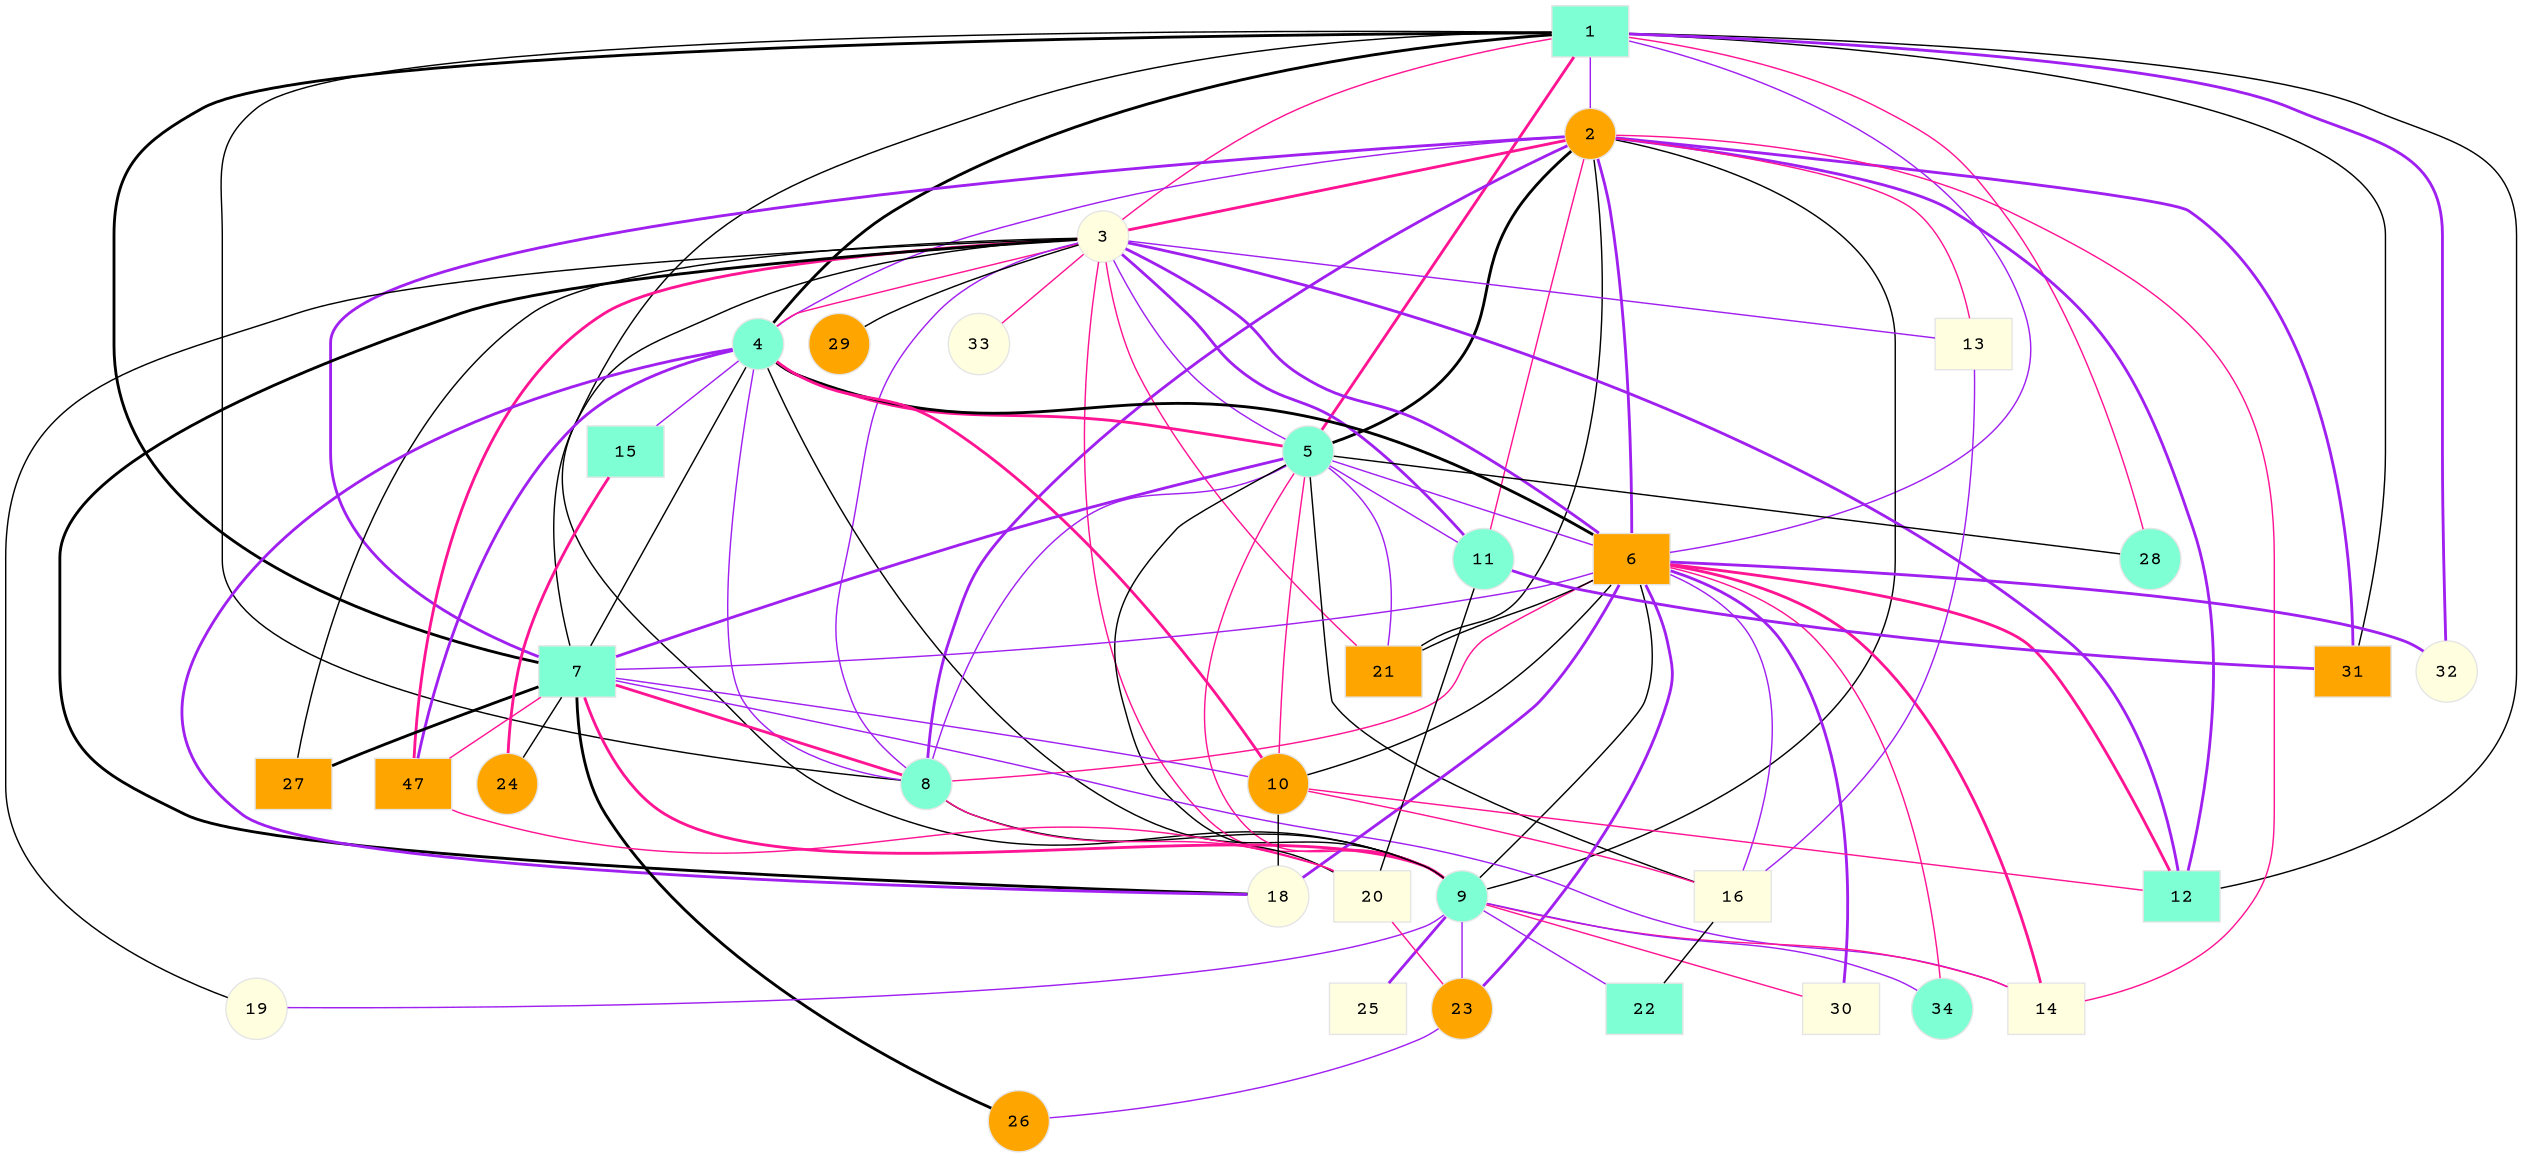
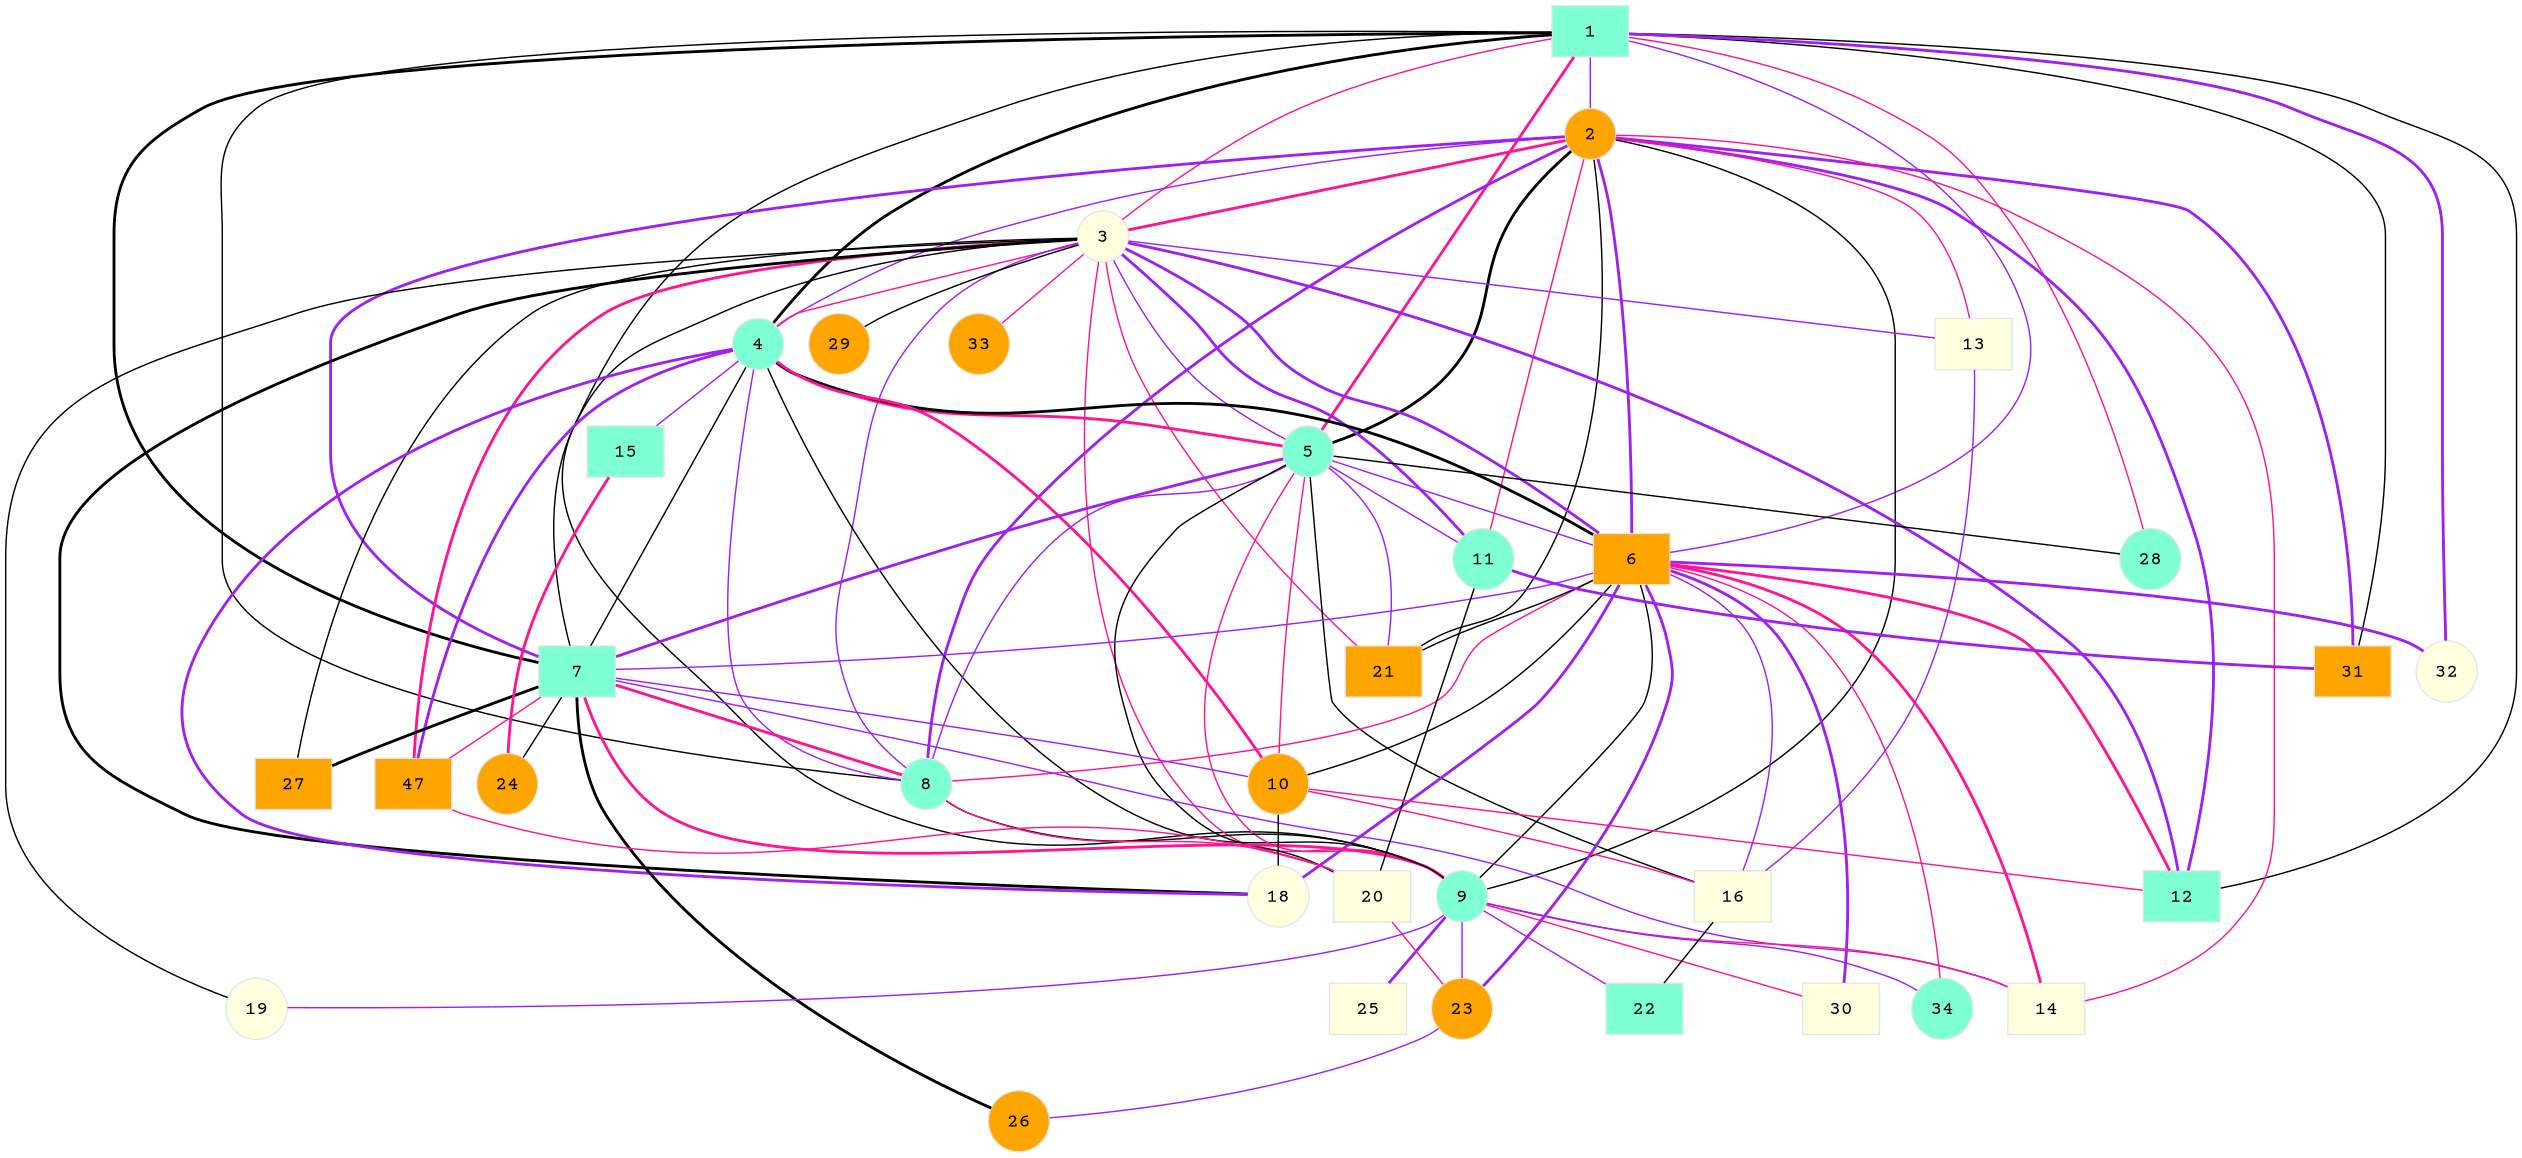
(979, 344) -> (979, 344)
